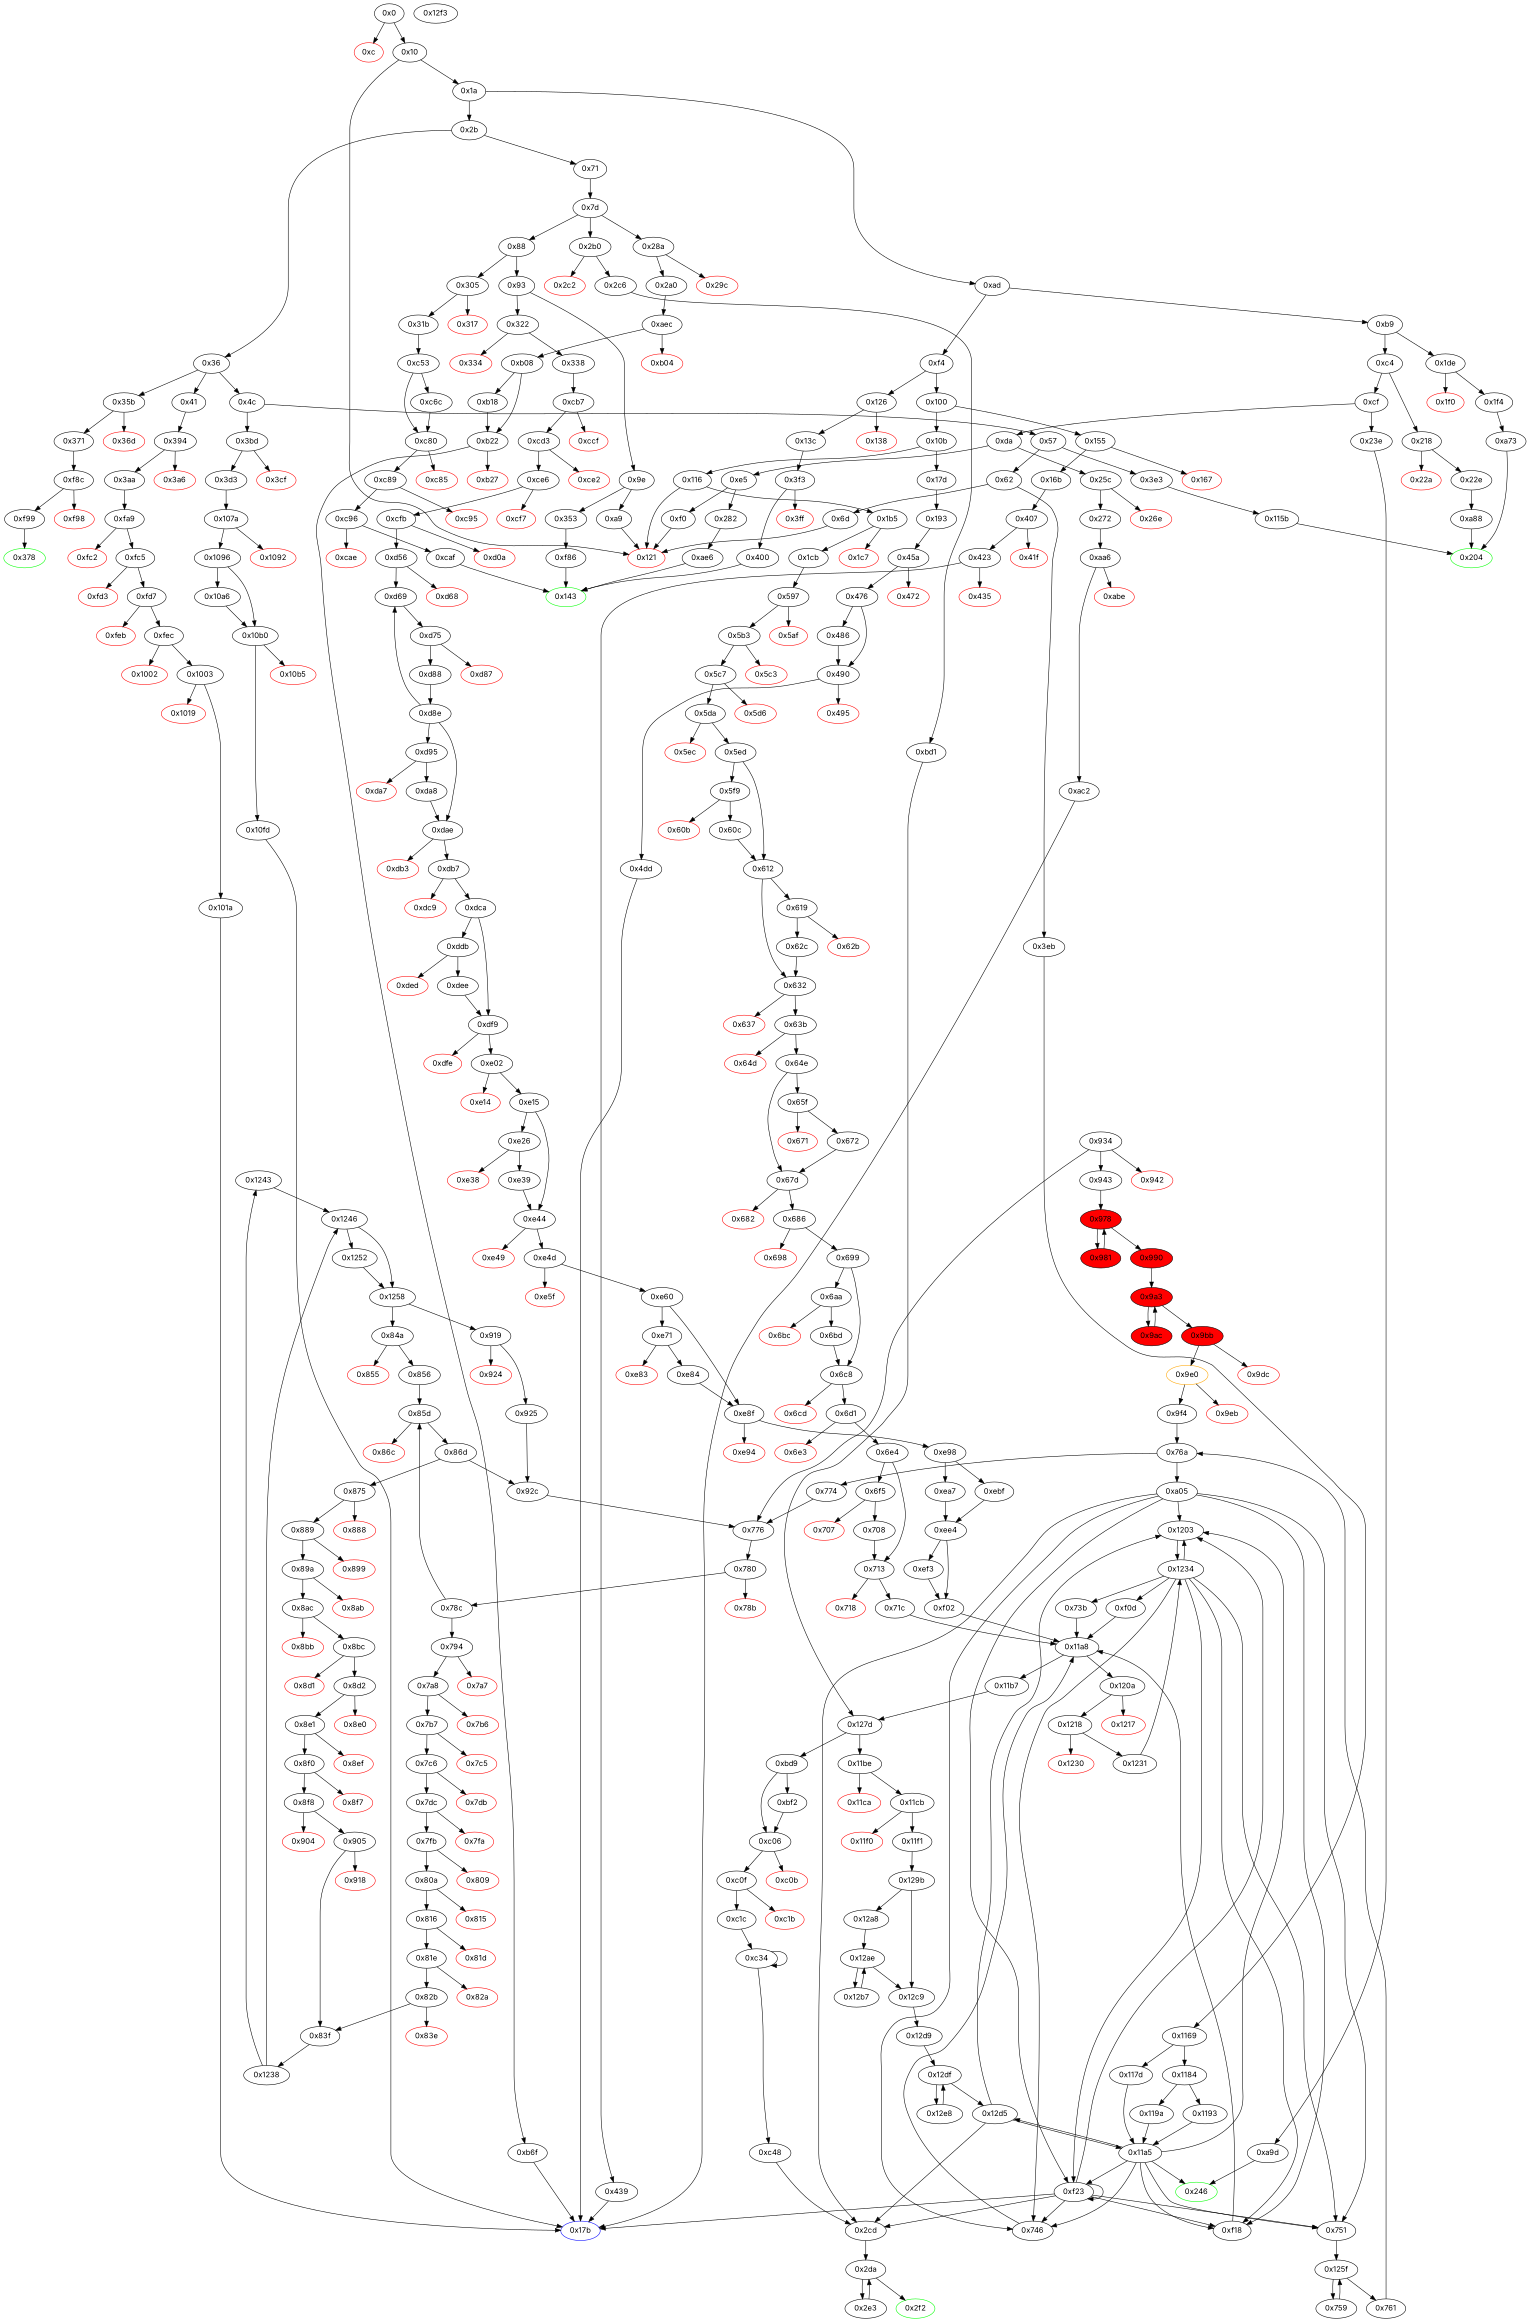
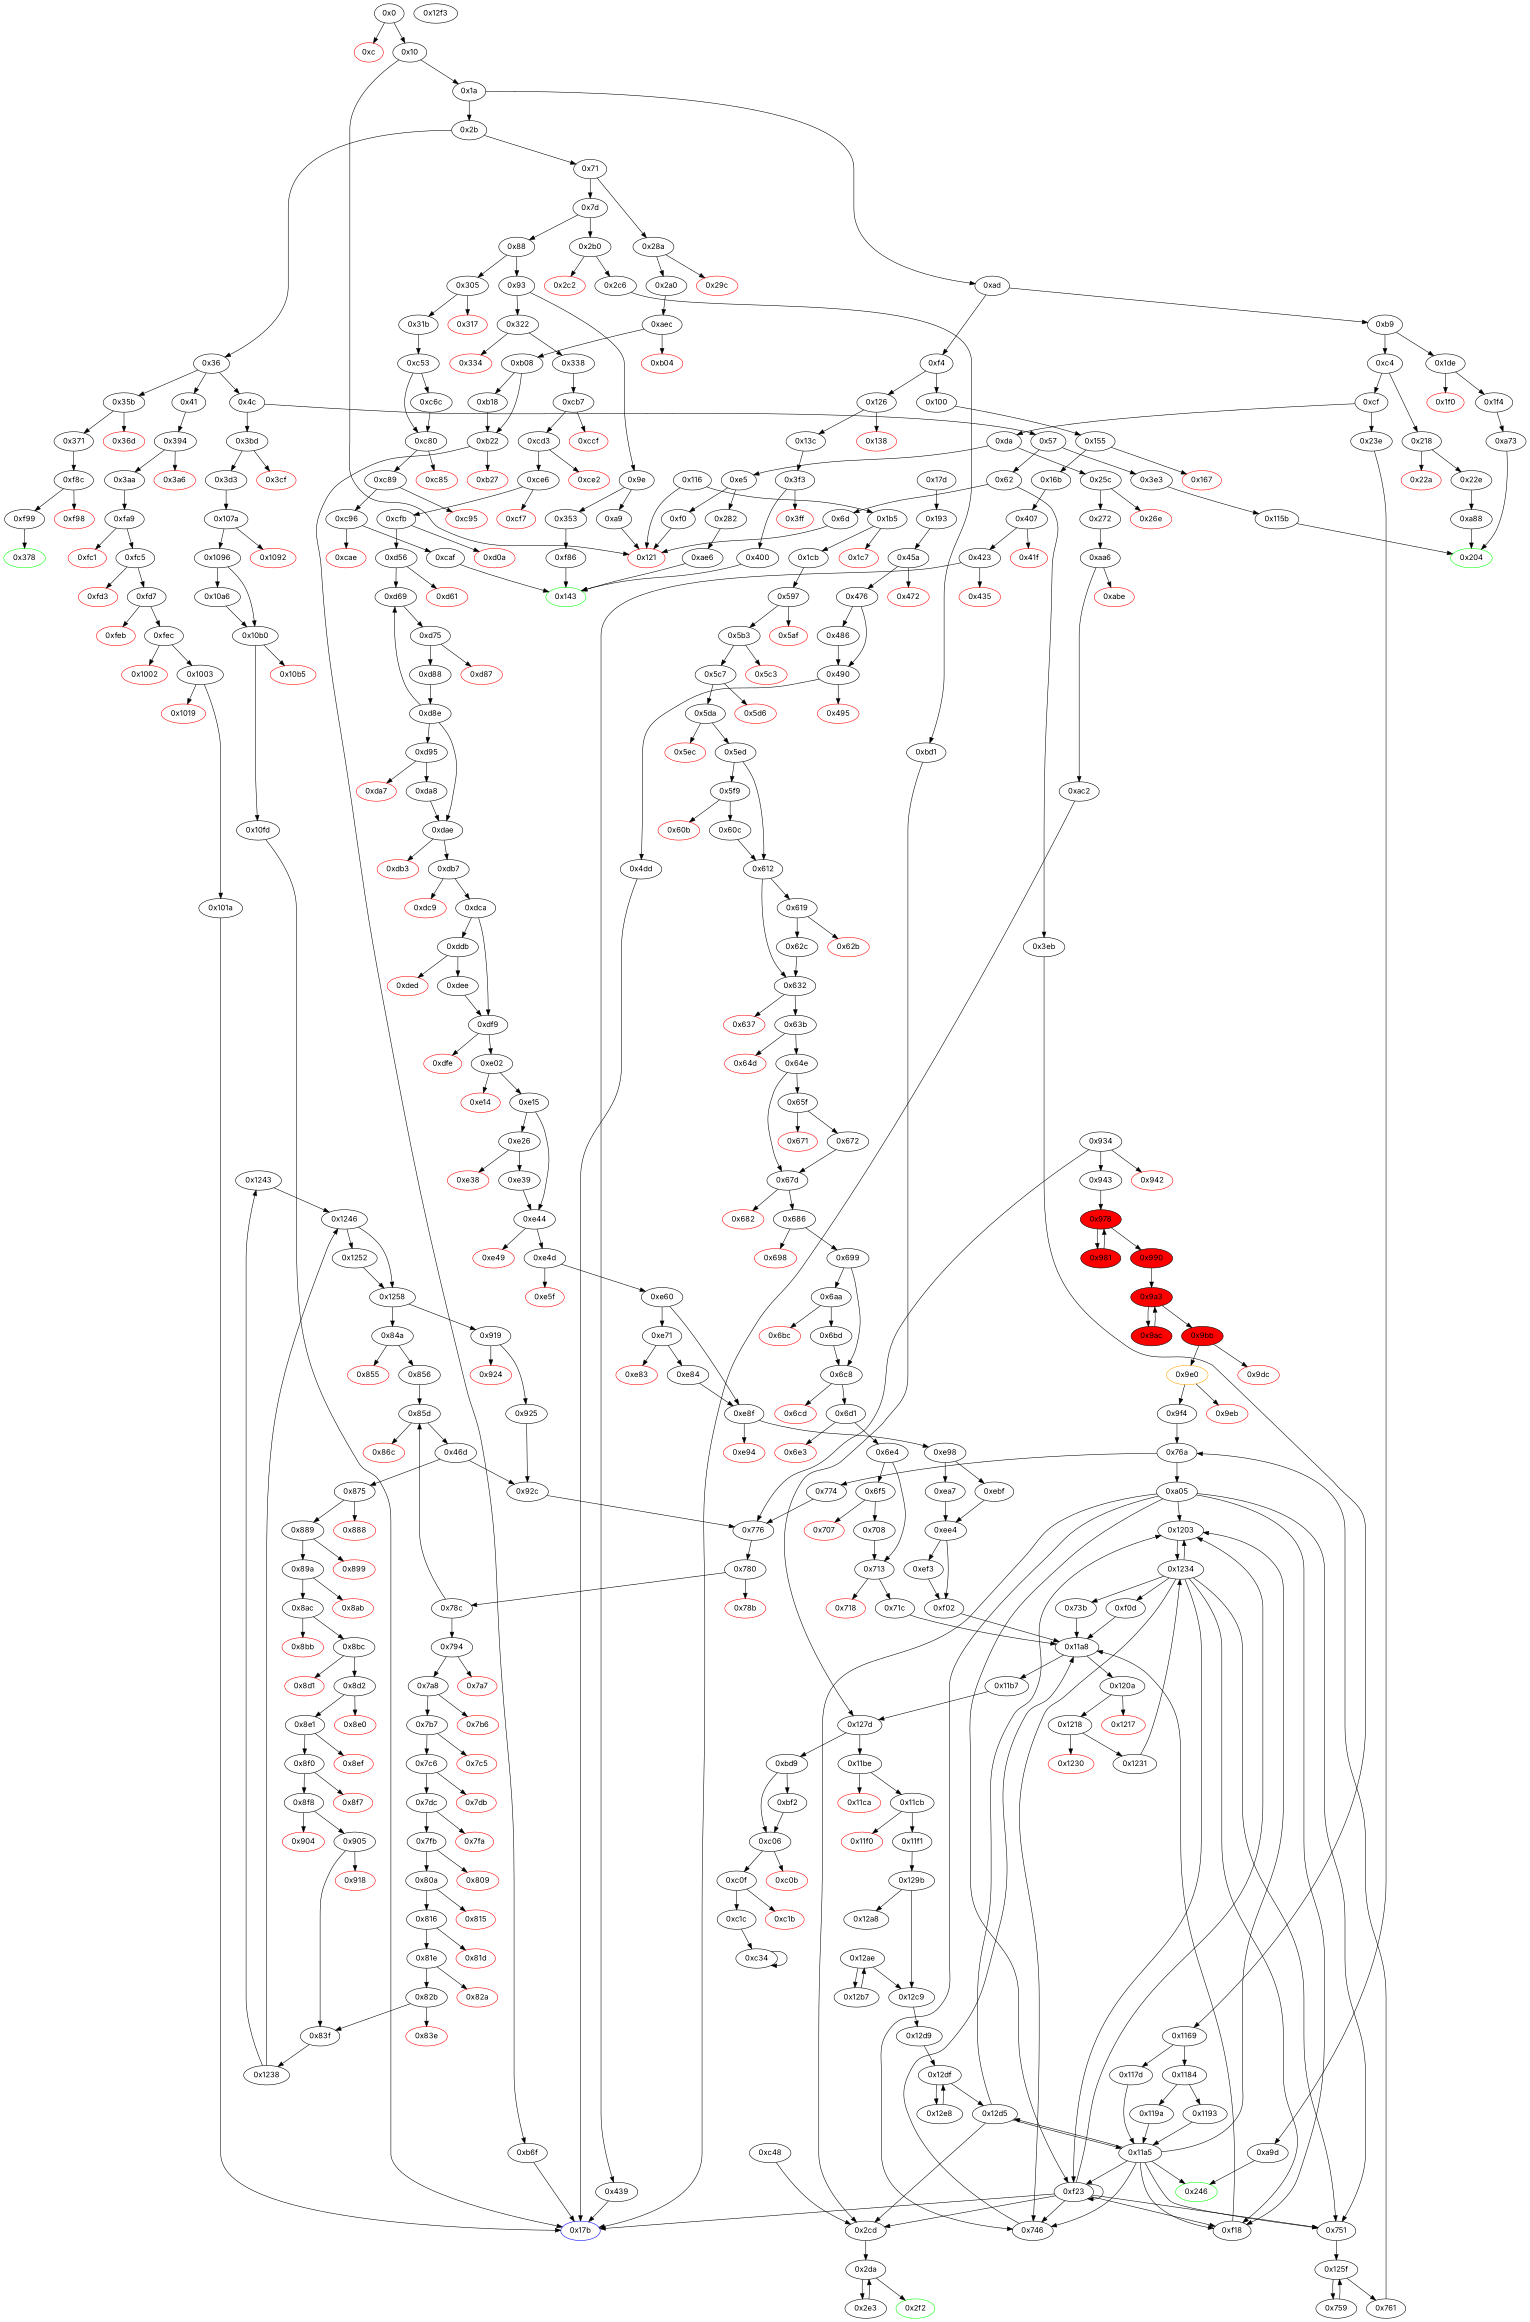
(619, 226) -> (620, 206)
(937, 441) -> none
(87, 558) -> (87, 558)
(447, 597) -> (447, 597)
(456, 1453) -> (456, 1453)
(865, 1936) -> none
(763, 2053) -> none
